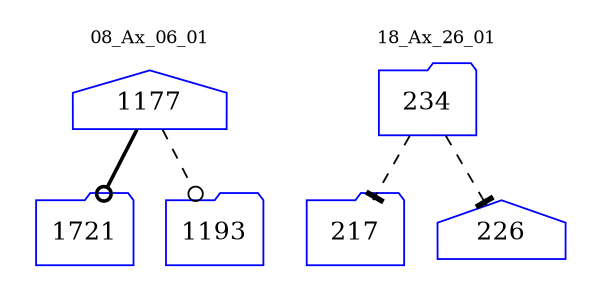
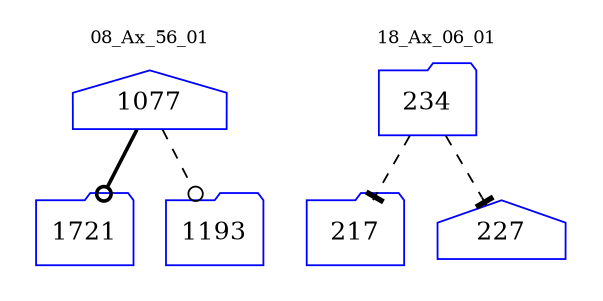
(150, 39) -> (150, 39)
(437, 39) -> (437, 39)
(150, 103) -> (150, 103)
(502, 233) -> (502, 233)
